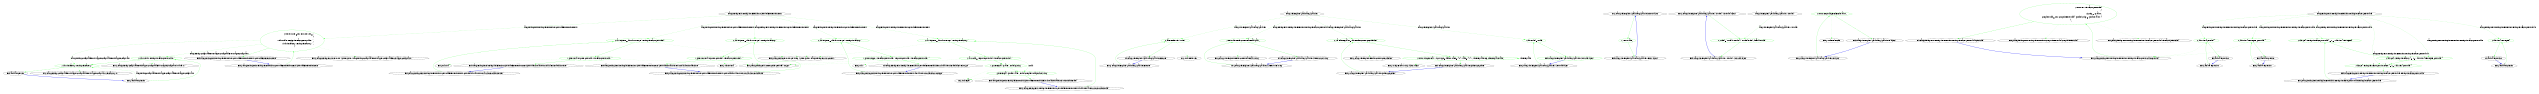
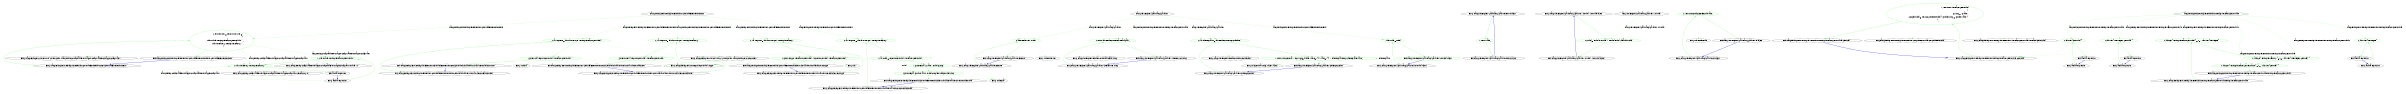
(1434, 27) -> (1300, 27)
(727, 66) -> none
